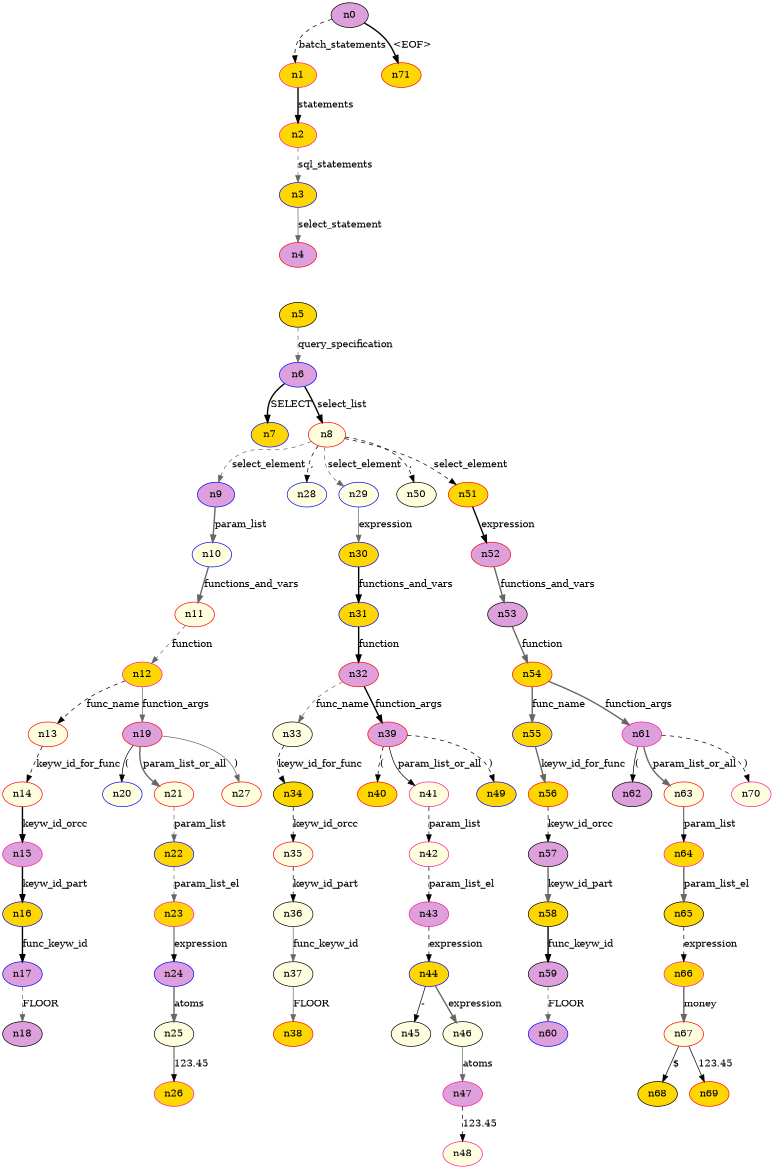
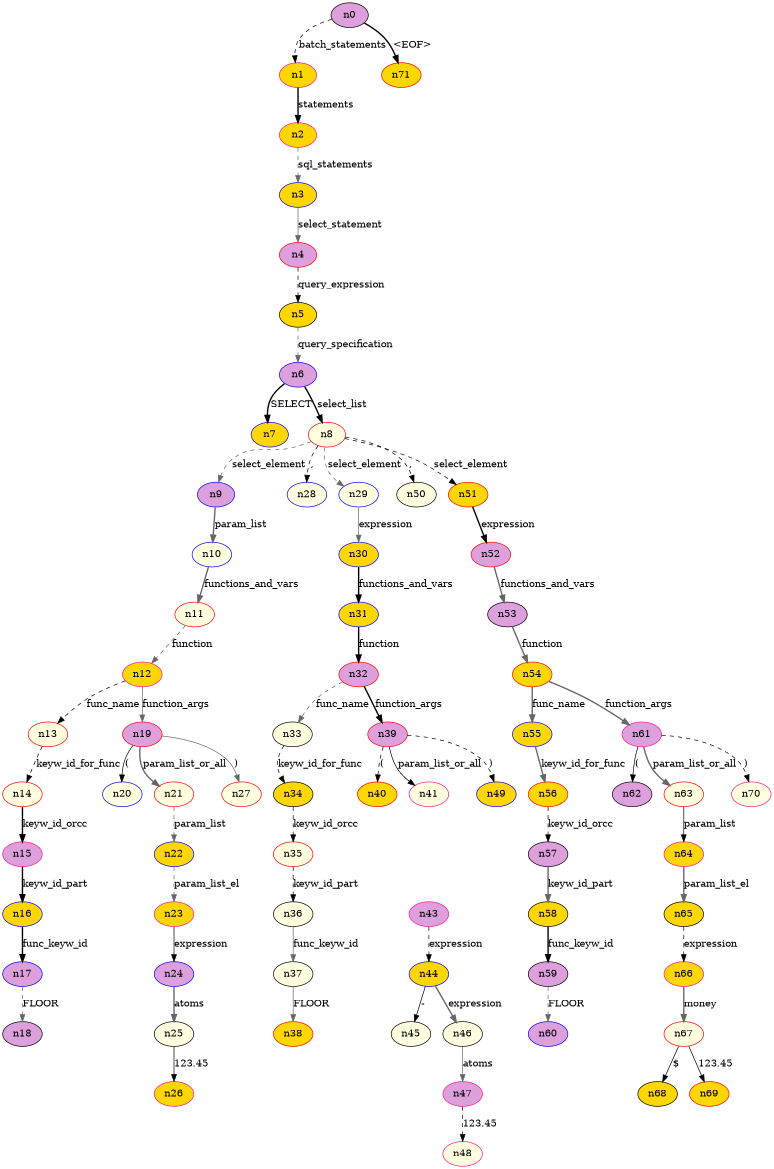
none -> (298, 281)
(429, 854) -> none
